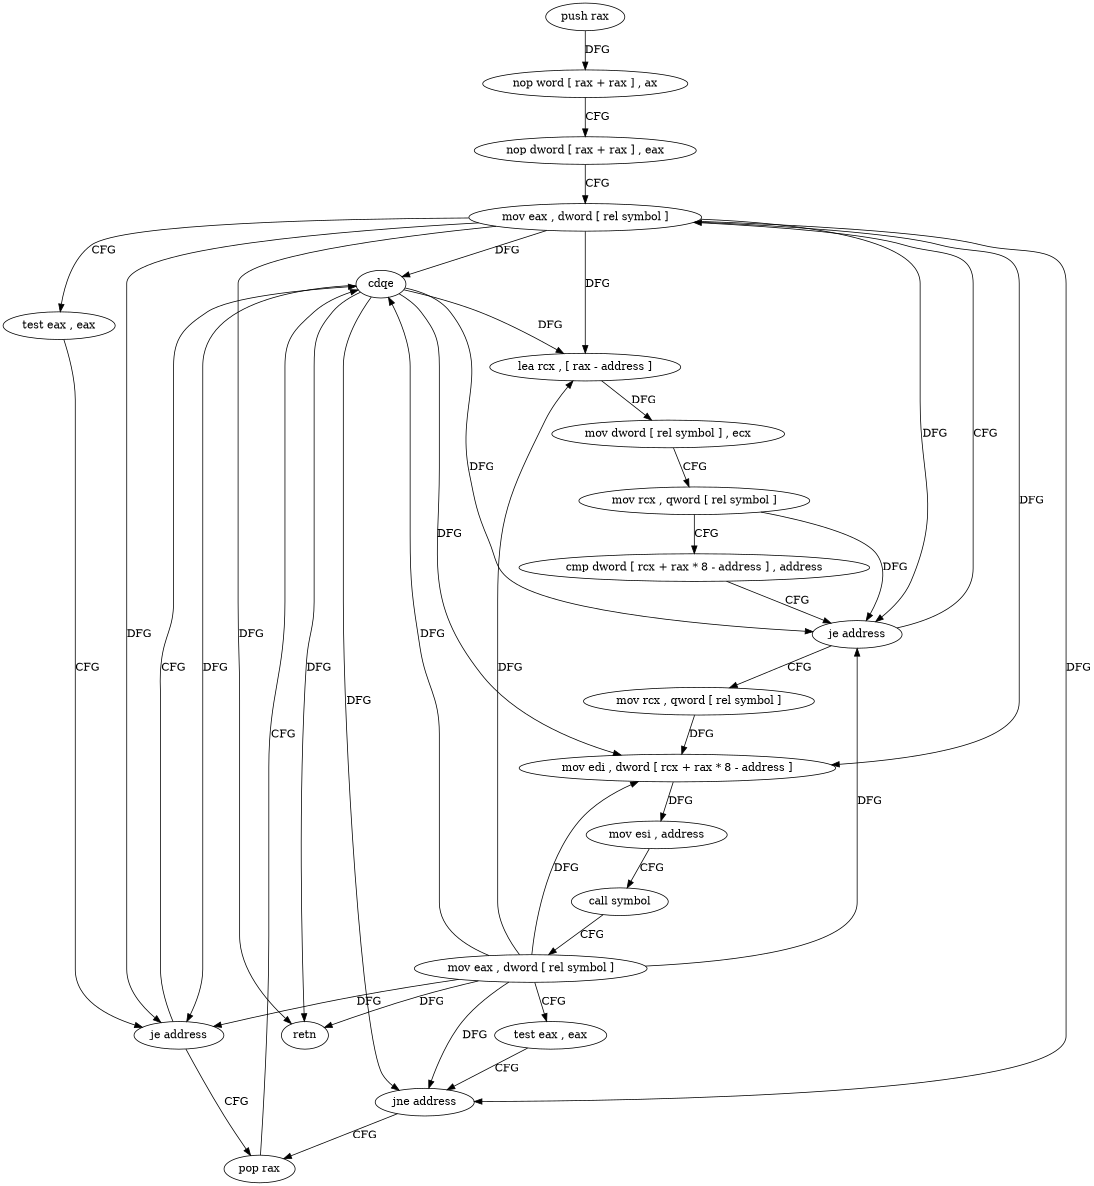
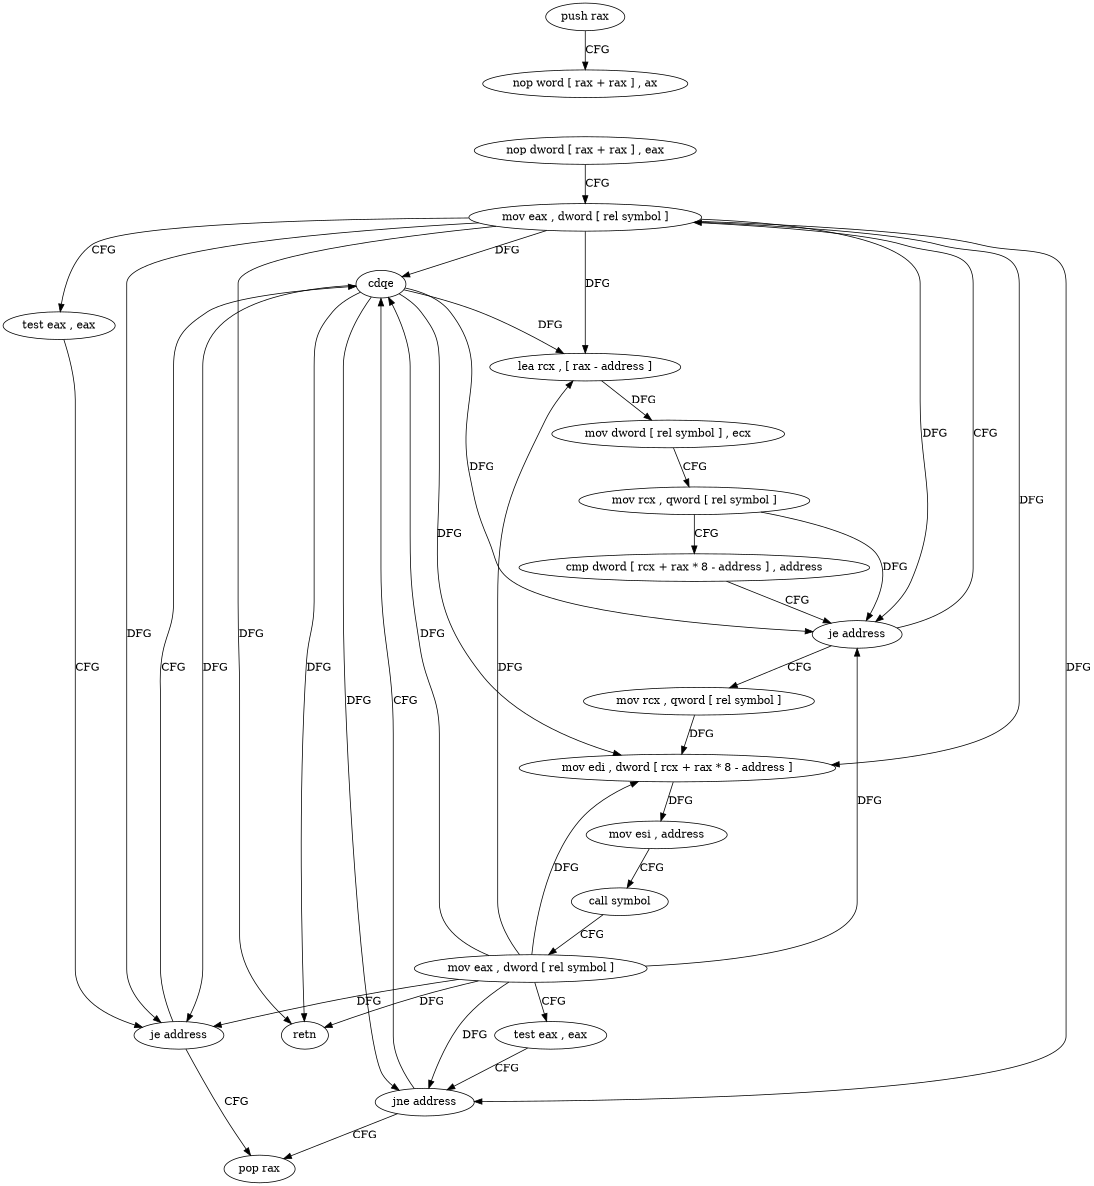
(598, 50) -> (598, 50)
(585, 113) -> none
(273, 707) -> (392, 699)
